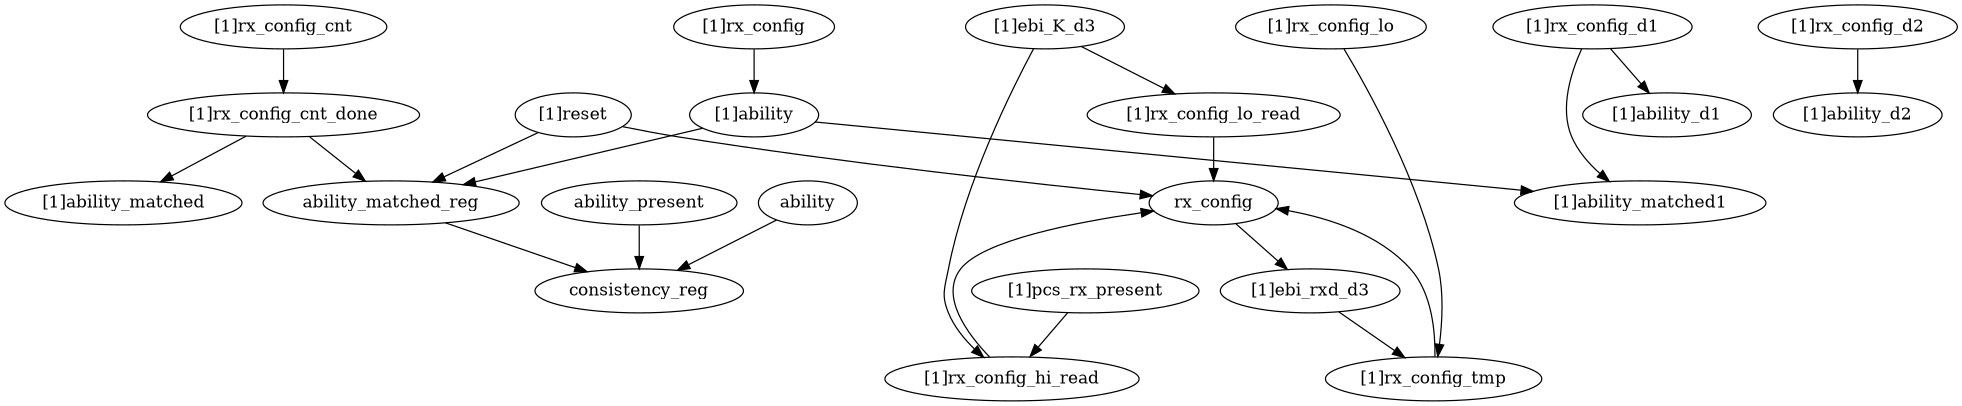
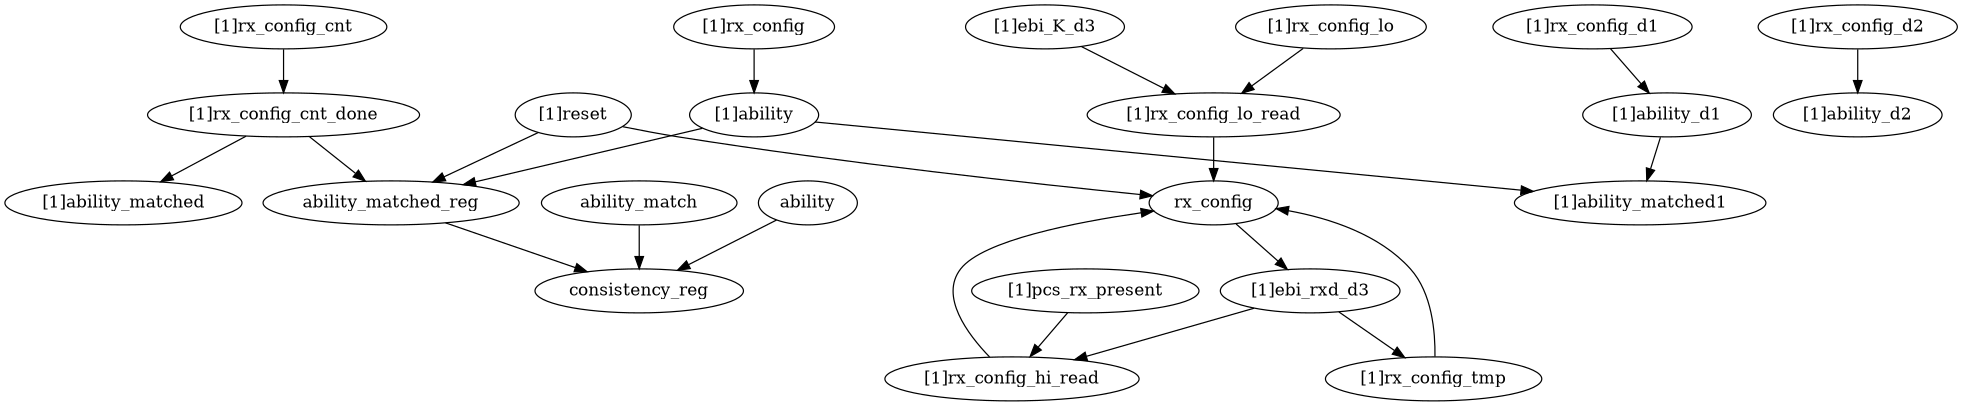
(1567, 115) -> (1656, 153)
(1414, 190) -> (1278, 67)
(968, 198) -> (1170, 332)
(639, 203) -> (639, 203)
